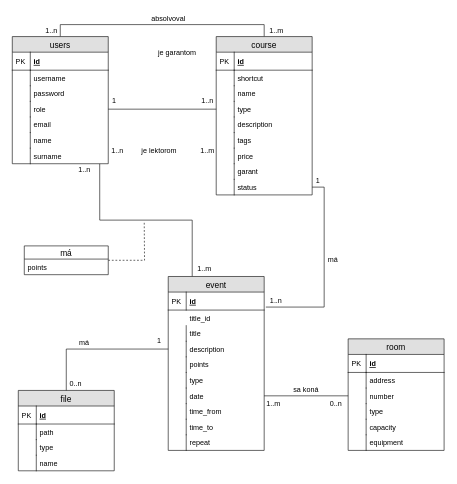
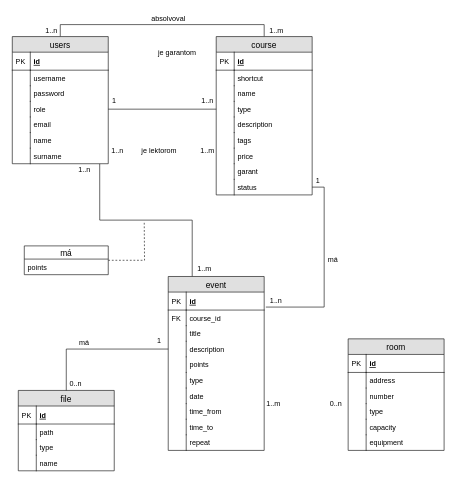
none -> (177, 318)
(203, 318) -> (207, 318)
(306, 390) -> none
(307, 396) -> none
